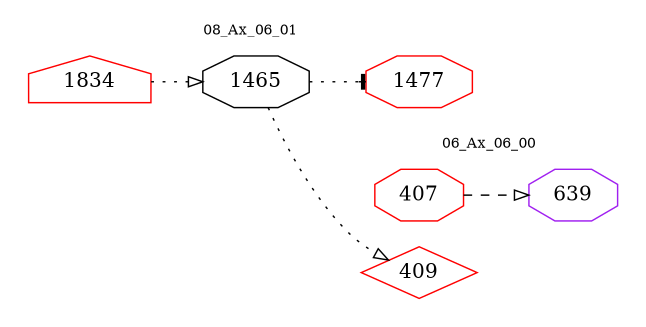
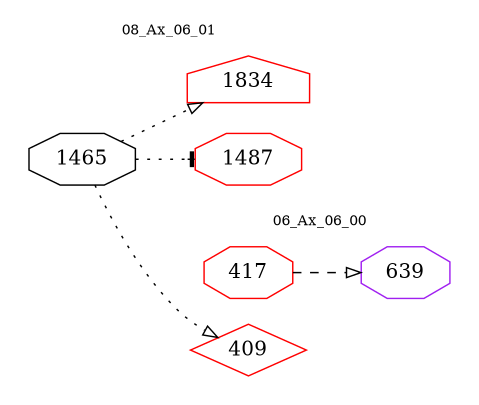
(170, 82) -> (155, 125)
(419, 82) -> (248, 159)
(419, 195) -> (248, 273)
